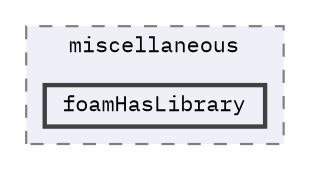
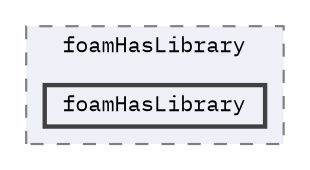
(155, 47) -> (155, 47)
